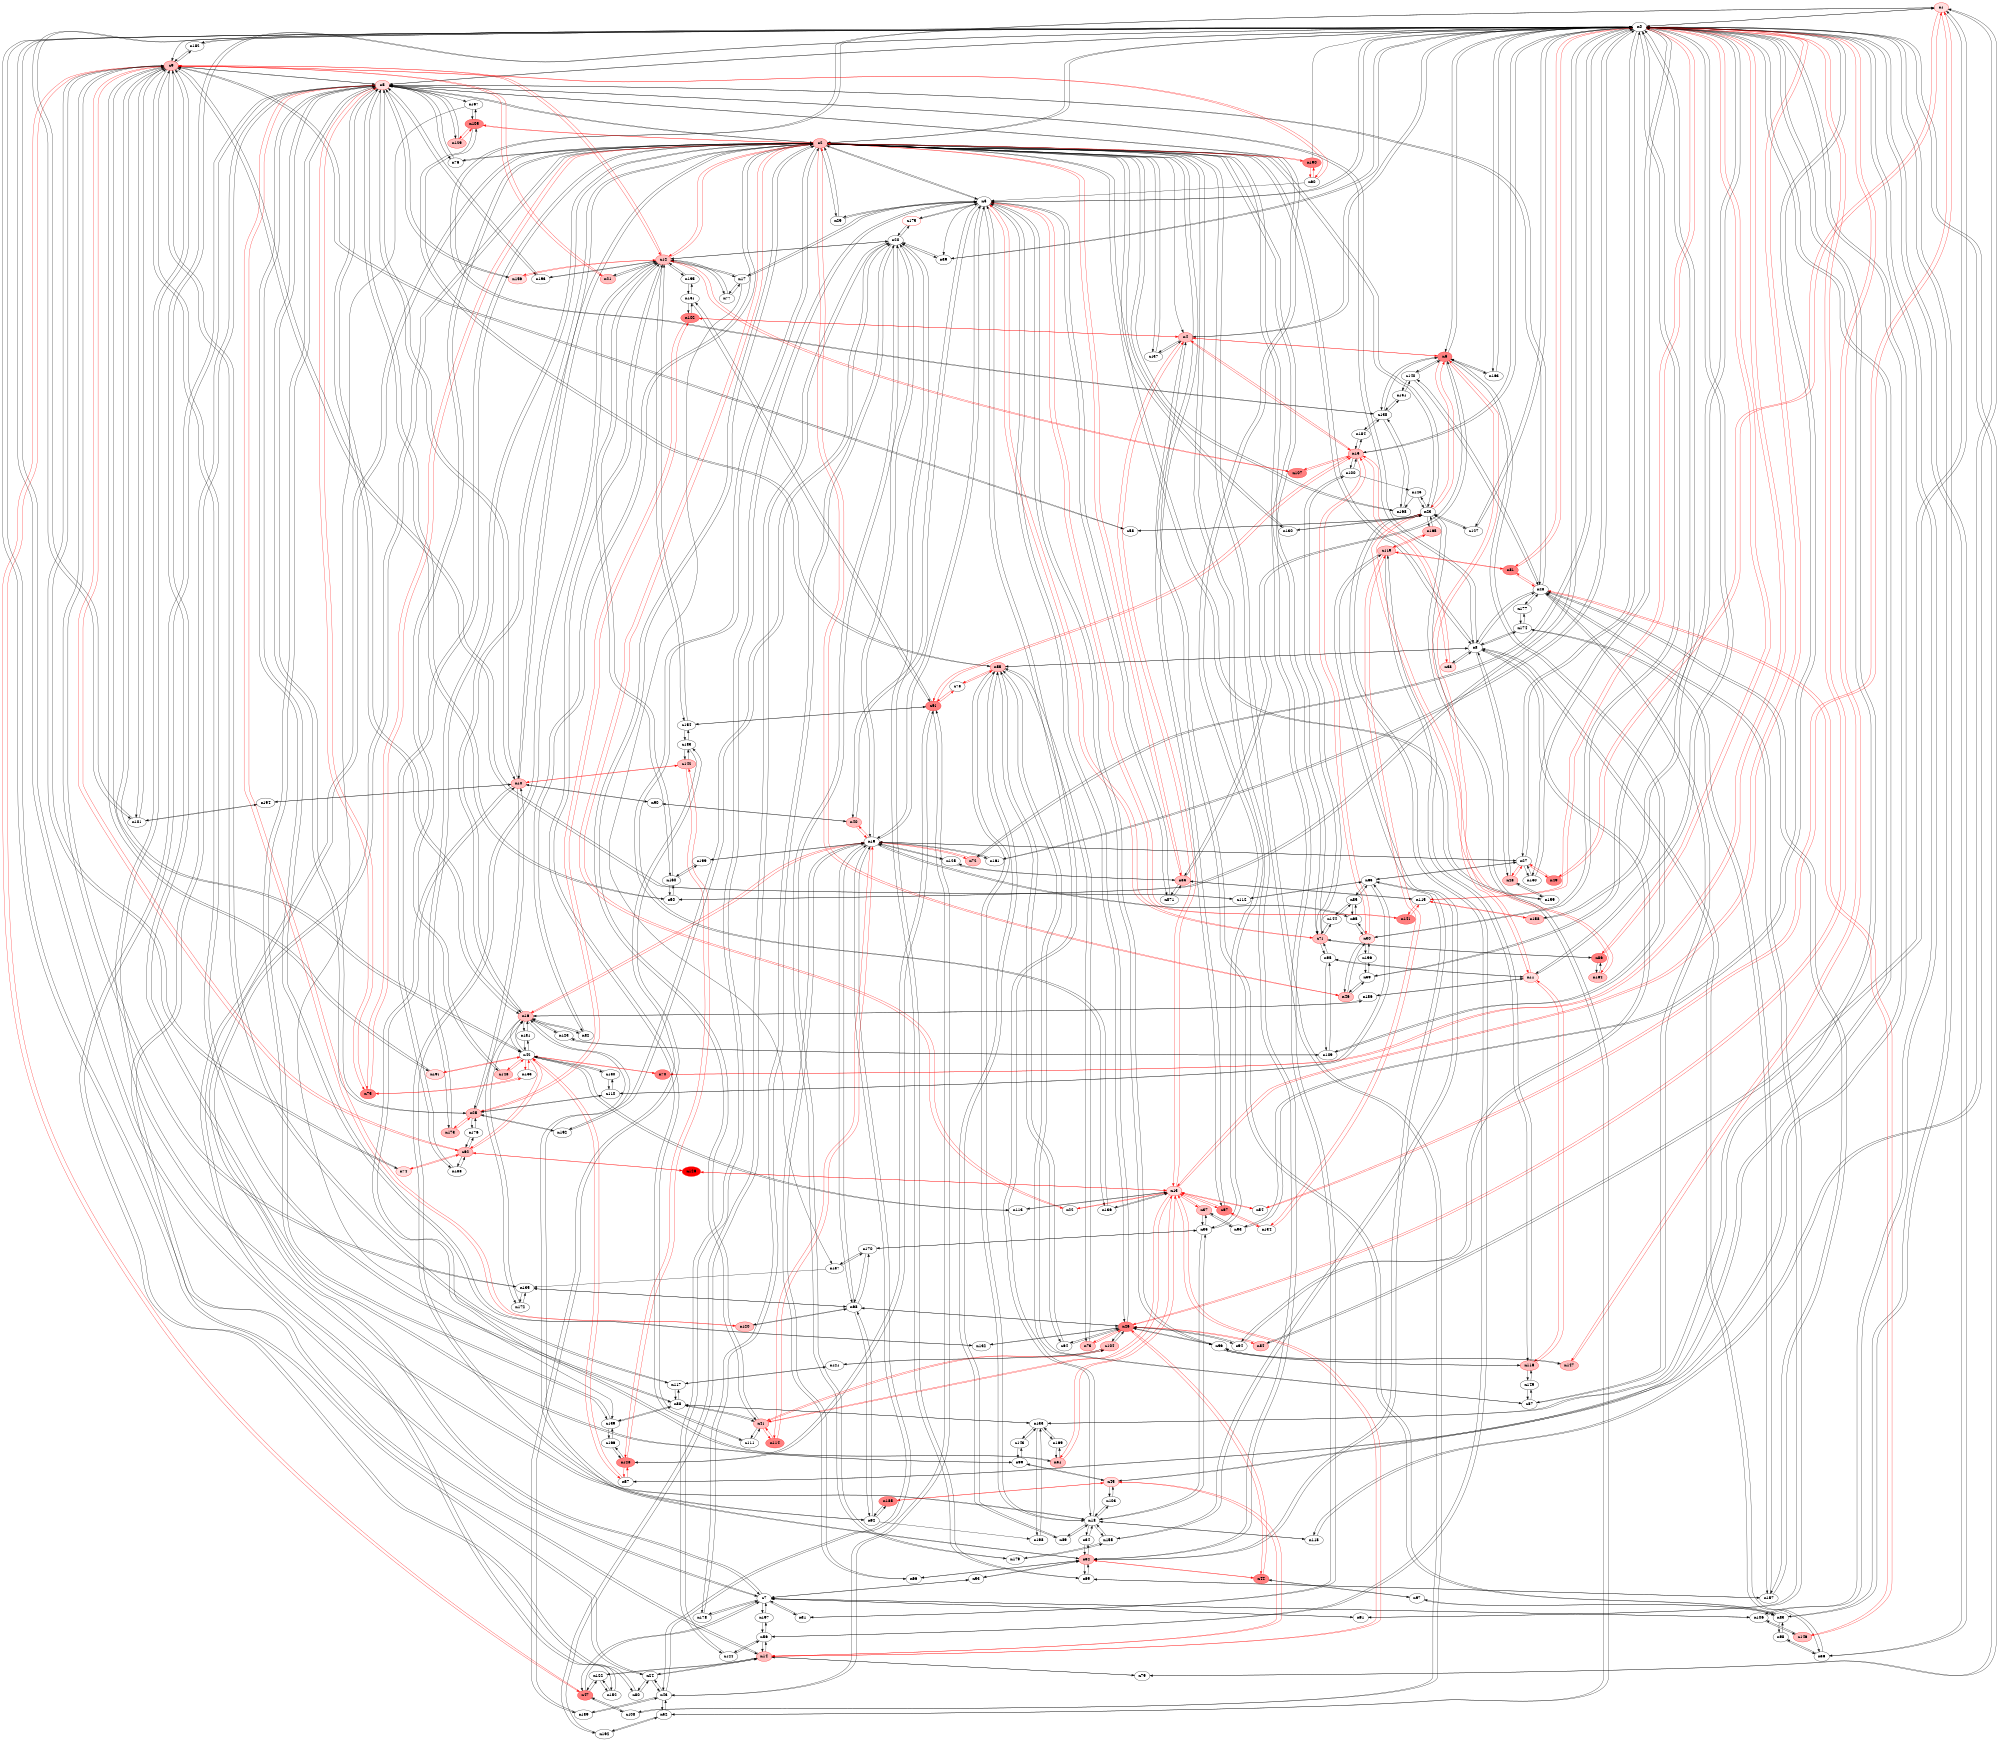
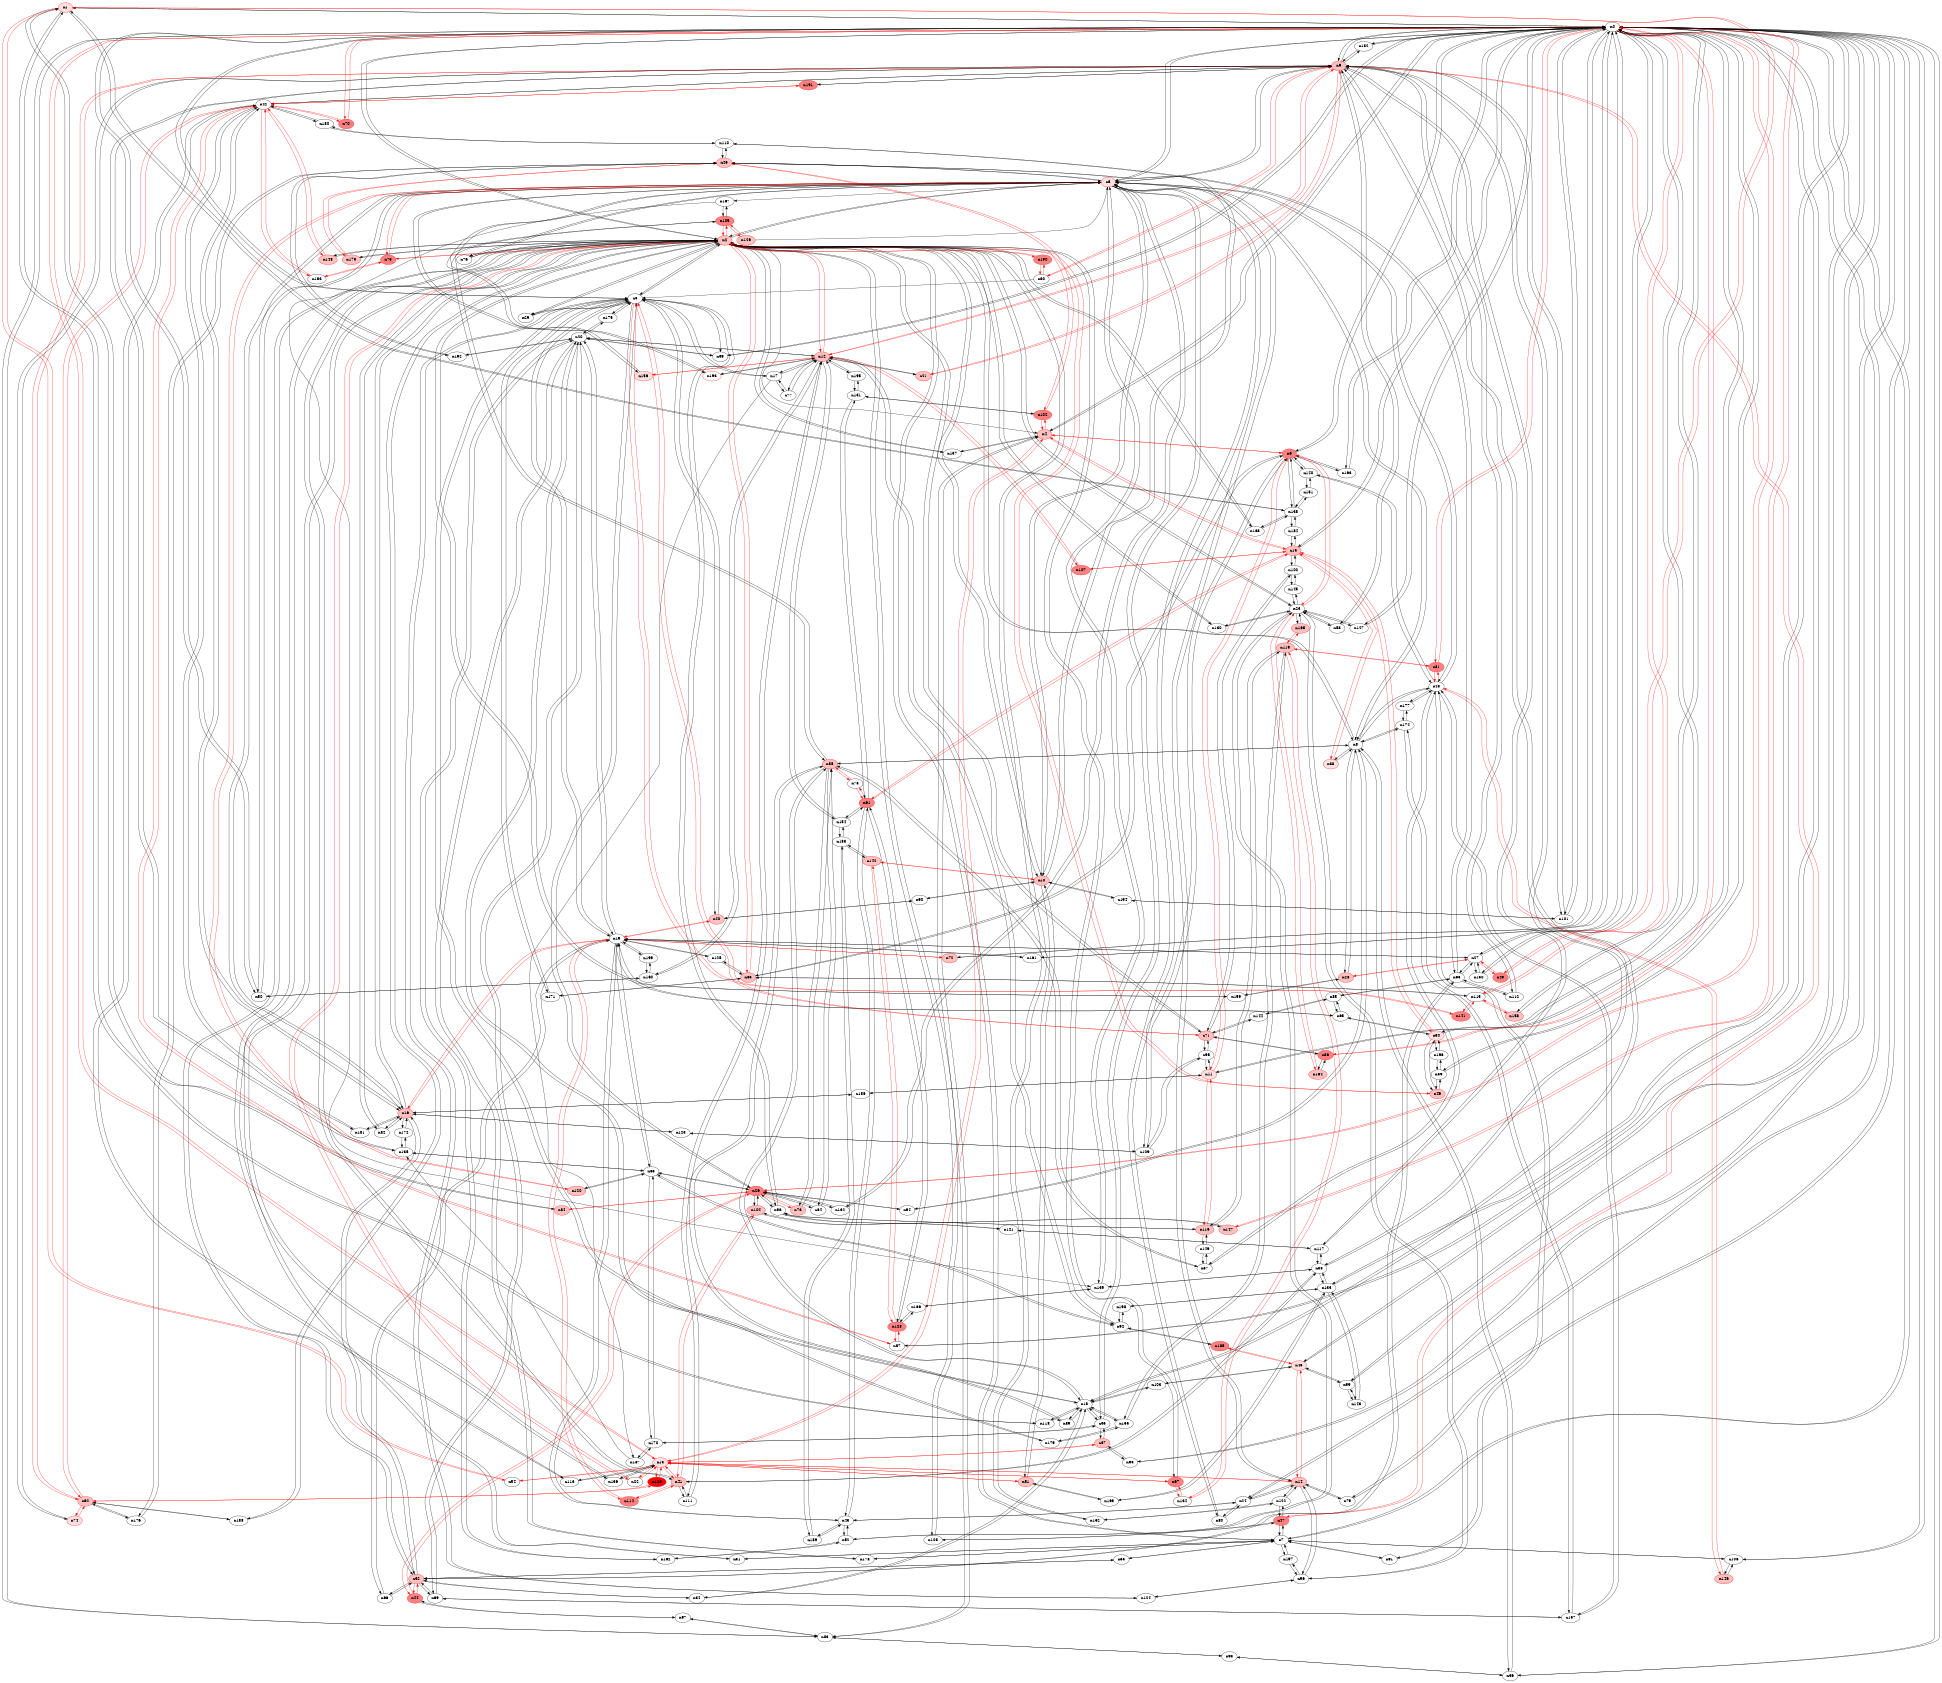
(1387, 36) -> (1466, 29)
(435, 96) -> none
(912, 221) -> (608, 318)
(541, 279) -> (712, 376)
(1410, 501) -> (1295, 581)
(1169, 900) -> (550, 997)
(435, 1075) -> (808, 85)
none -> (1119, 1316)
